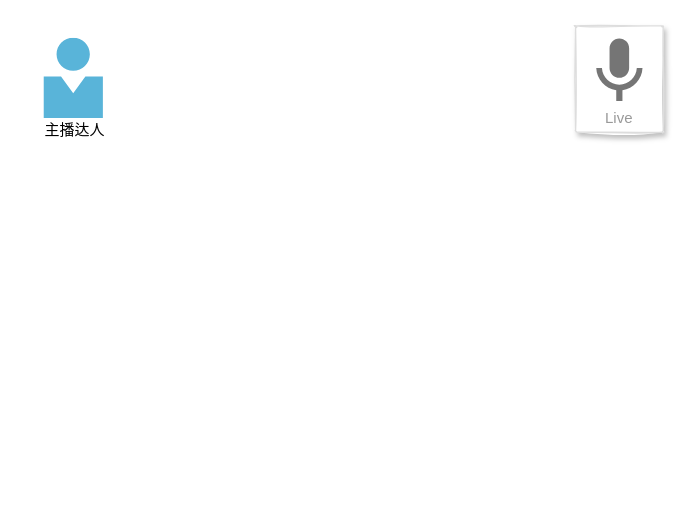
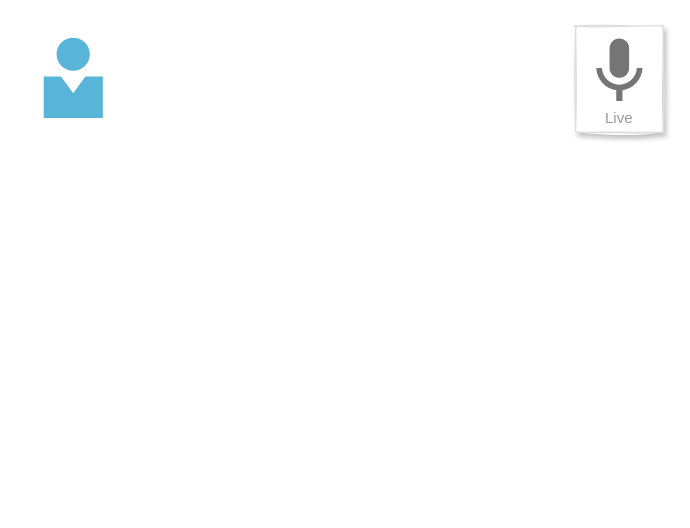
(74, 131) -> none
